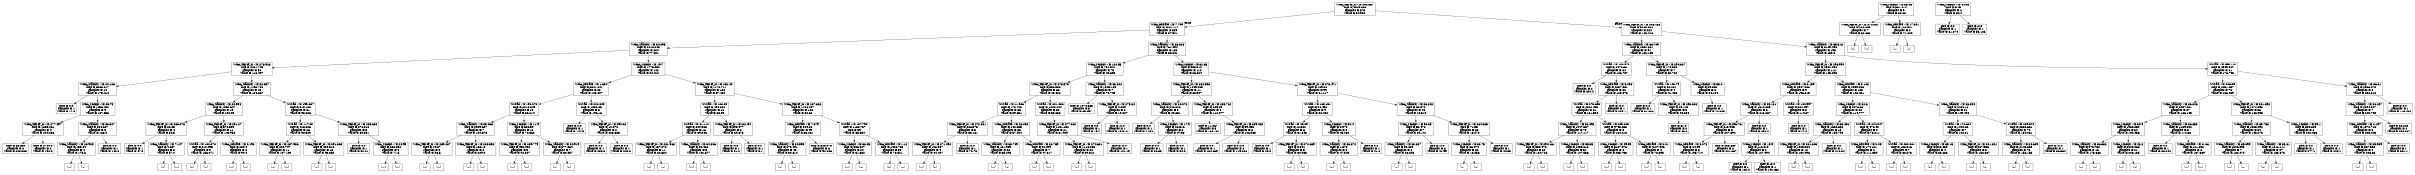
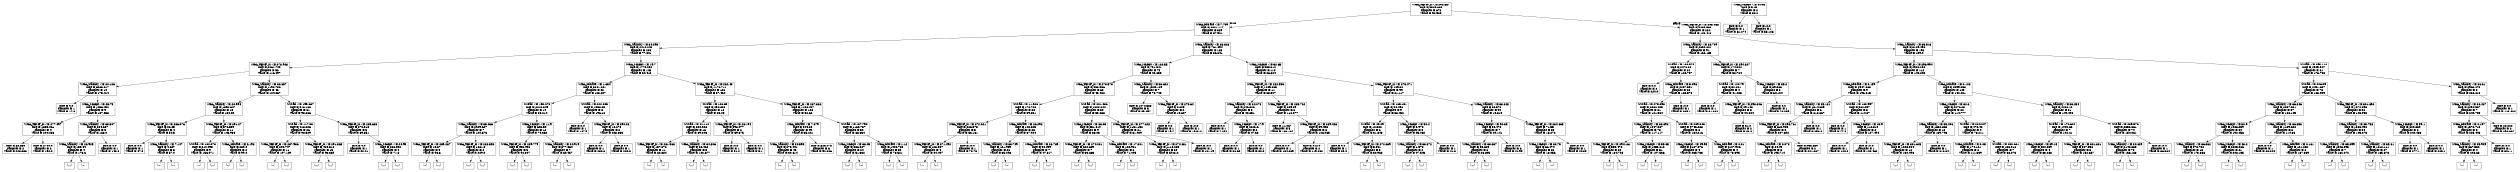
none -> (1092, 118)
(854, 129) -> (854, 129)
(1759, 137) -> (1863, 118)
